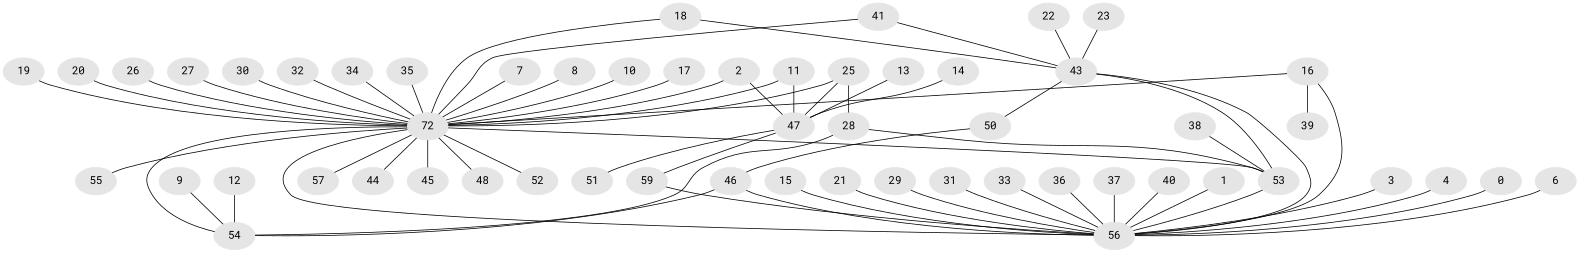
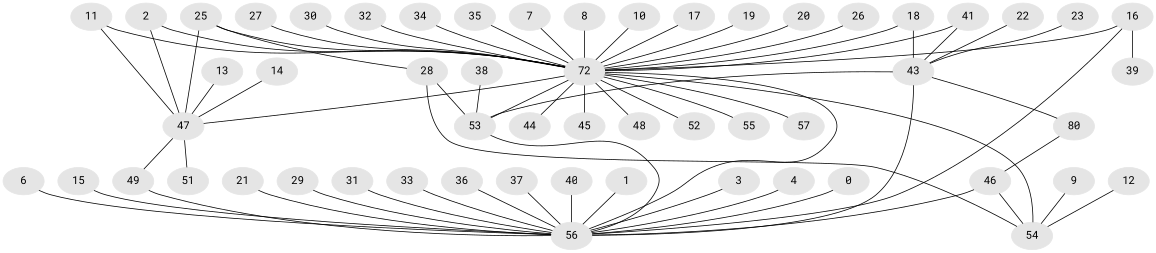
none -> (385, 102)
(990, 126) -> (1074, 126)
(647, 181) -> (133, 181)
